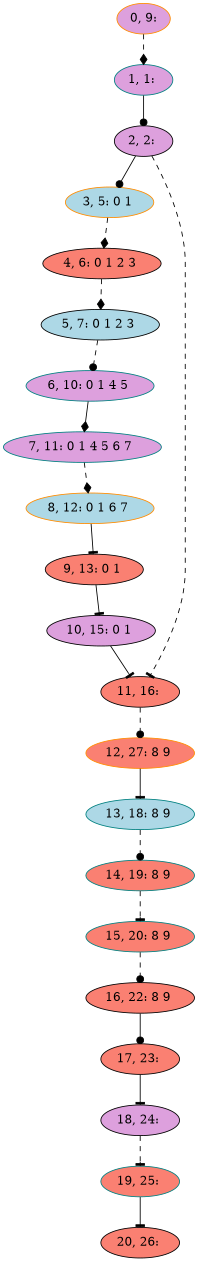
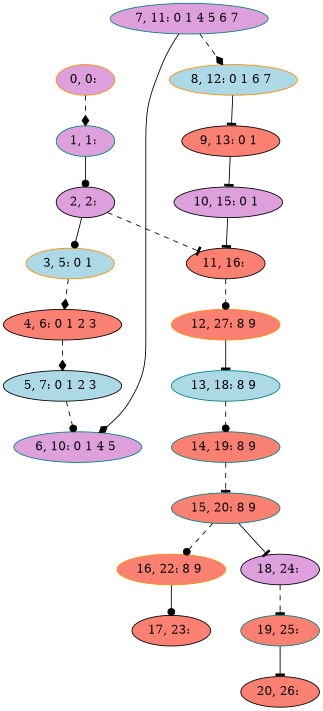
(144, 19) -> (85, 80)
(87, 411) -> (146, 222)
(140, 998) -> (171, 570)
(140, 1088) -> (251, 537)
